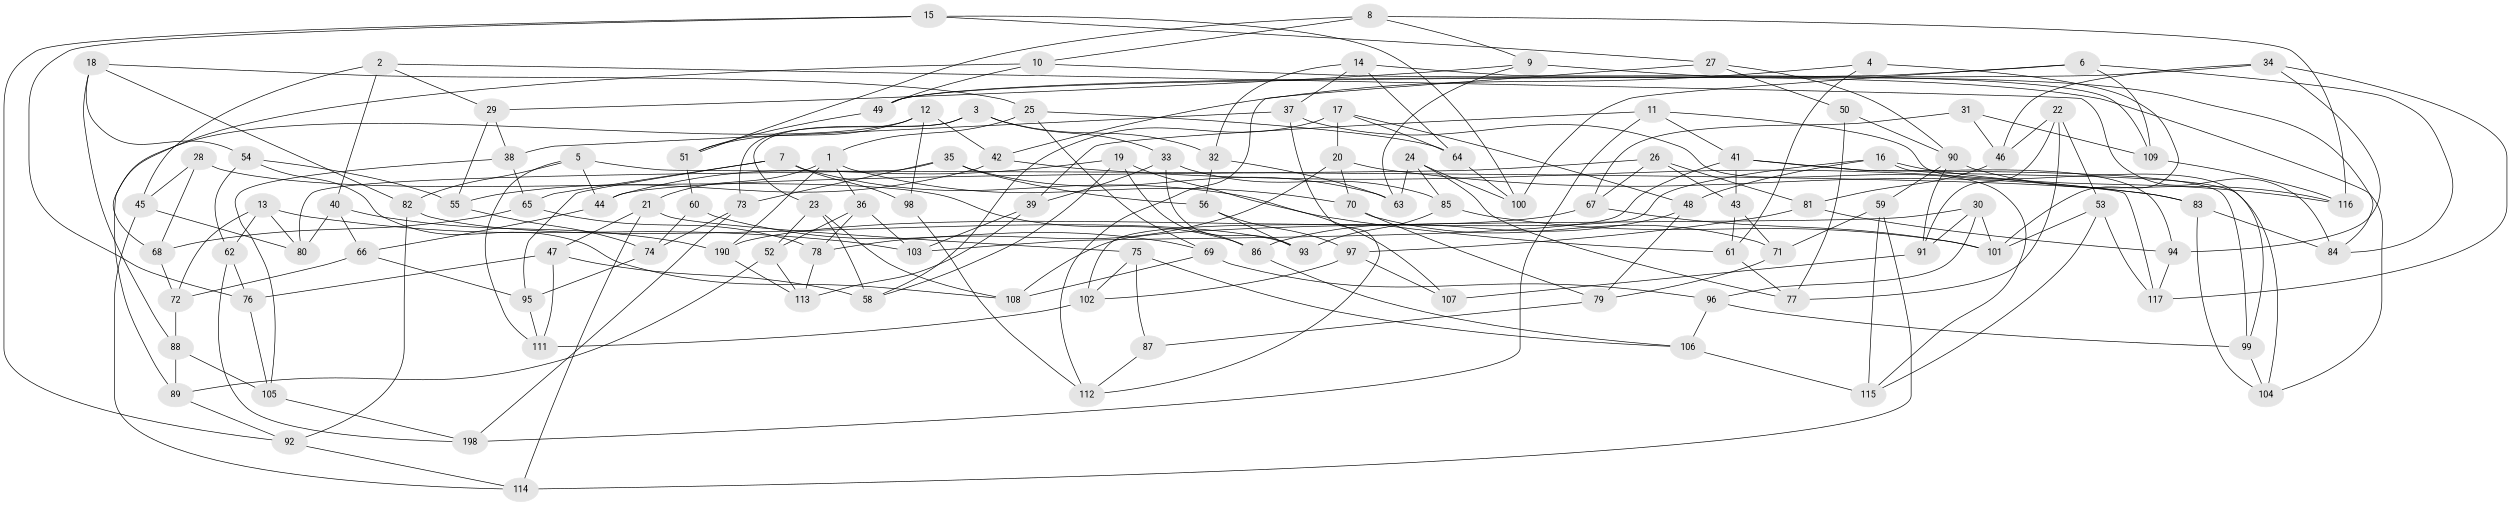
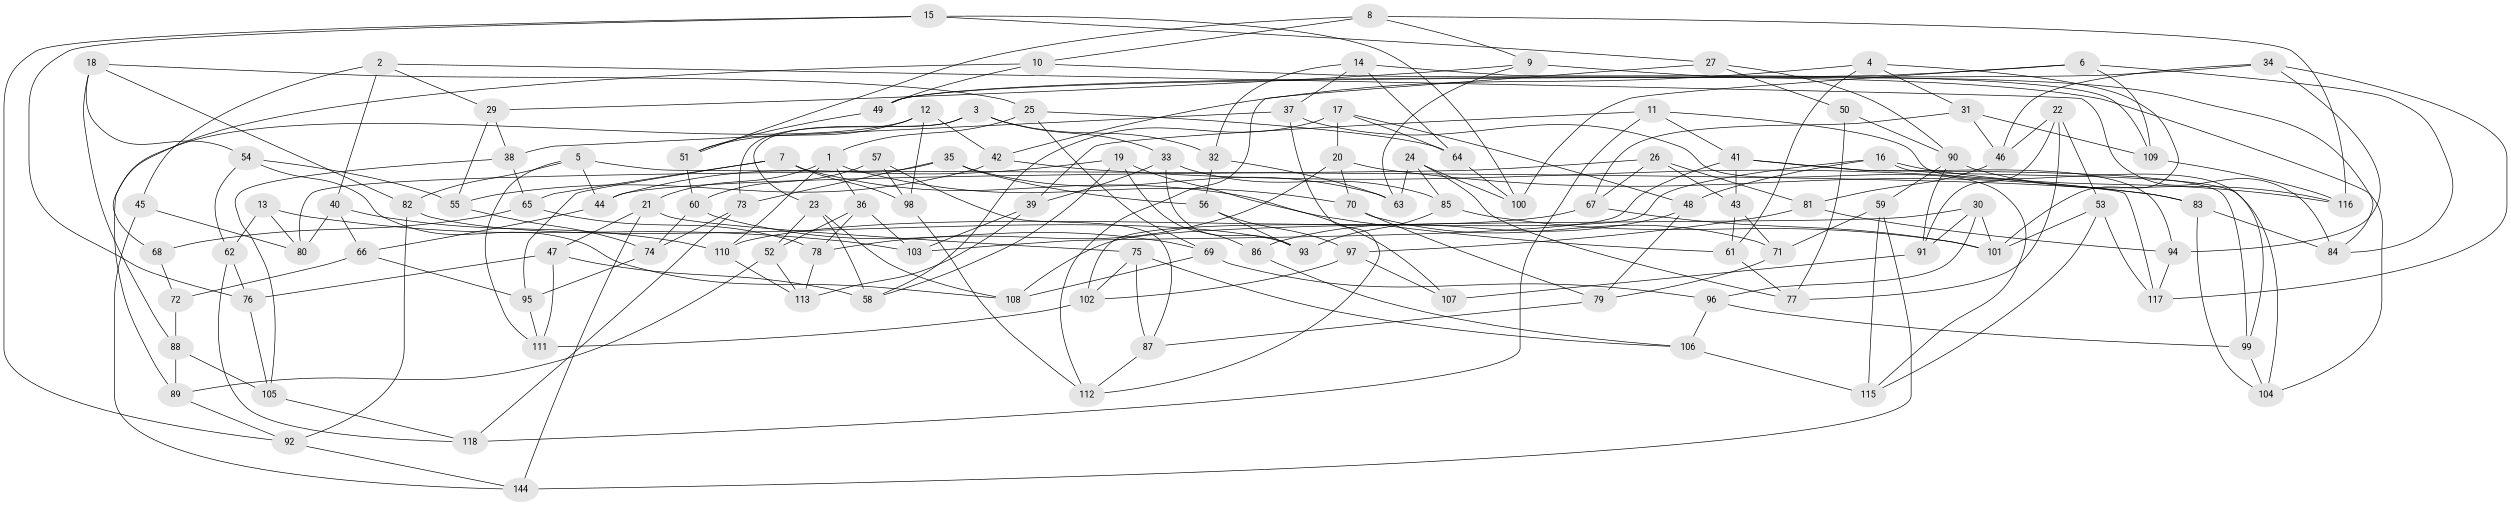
none -> (1918, 87)
(199, 158) -> none
none -> (877, 158)
(201, 246) -> none
(722, 253) -> (722, 253)
(470, 442) -> (470, 442)
(521, 490) -> (521, 490)
